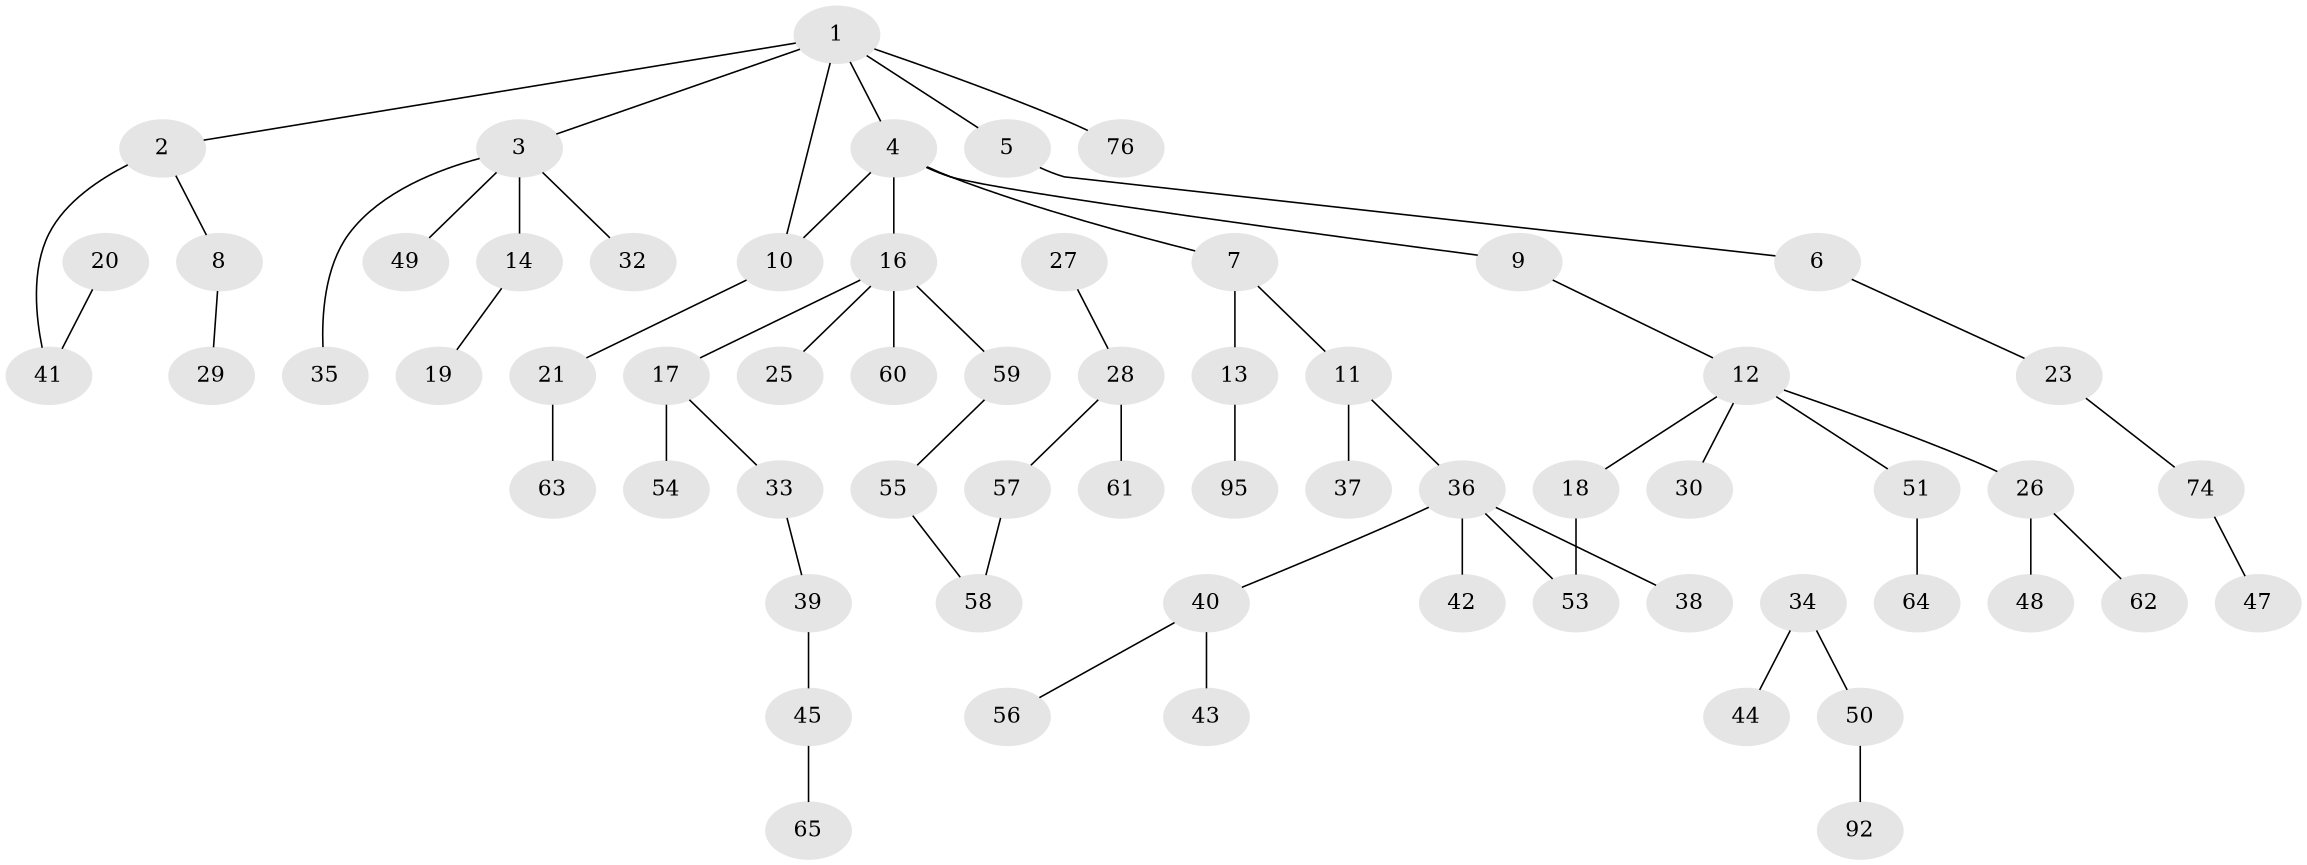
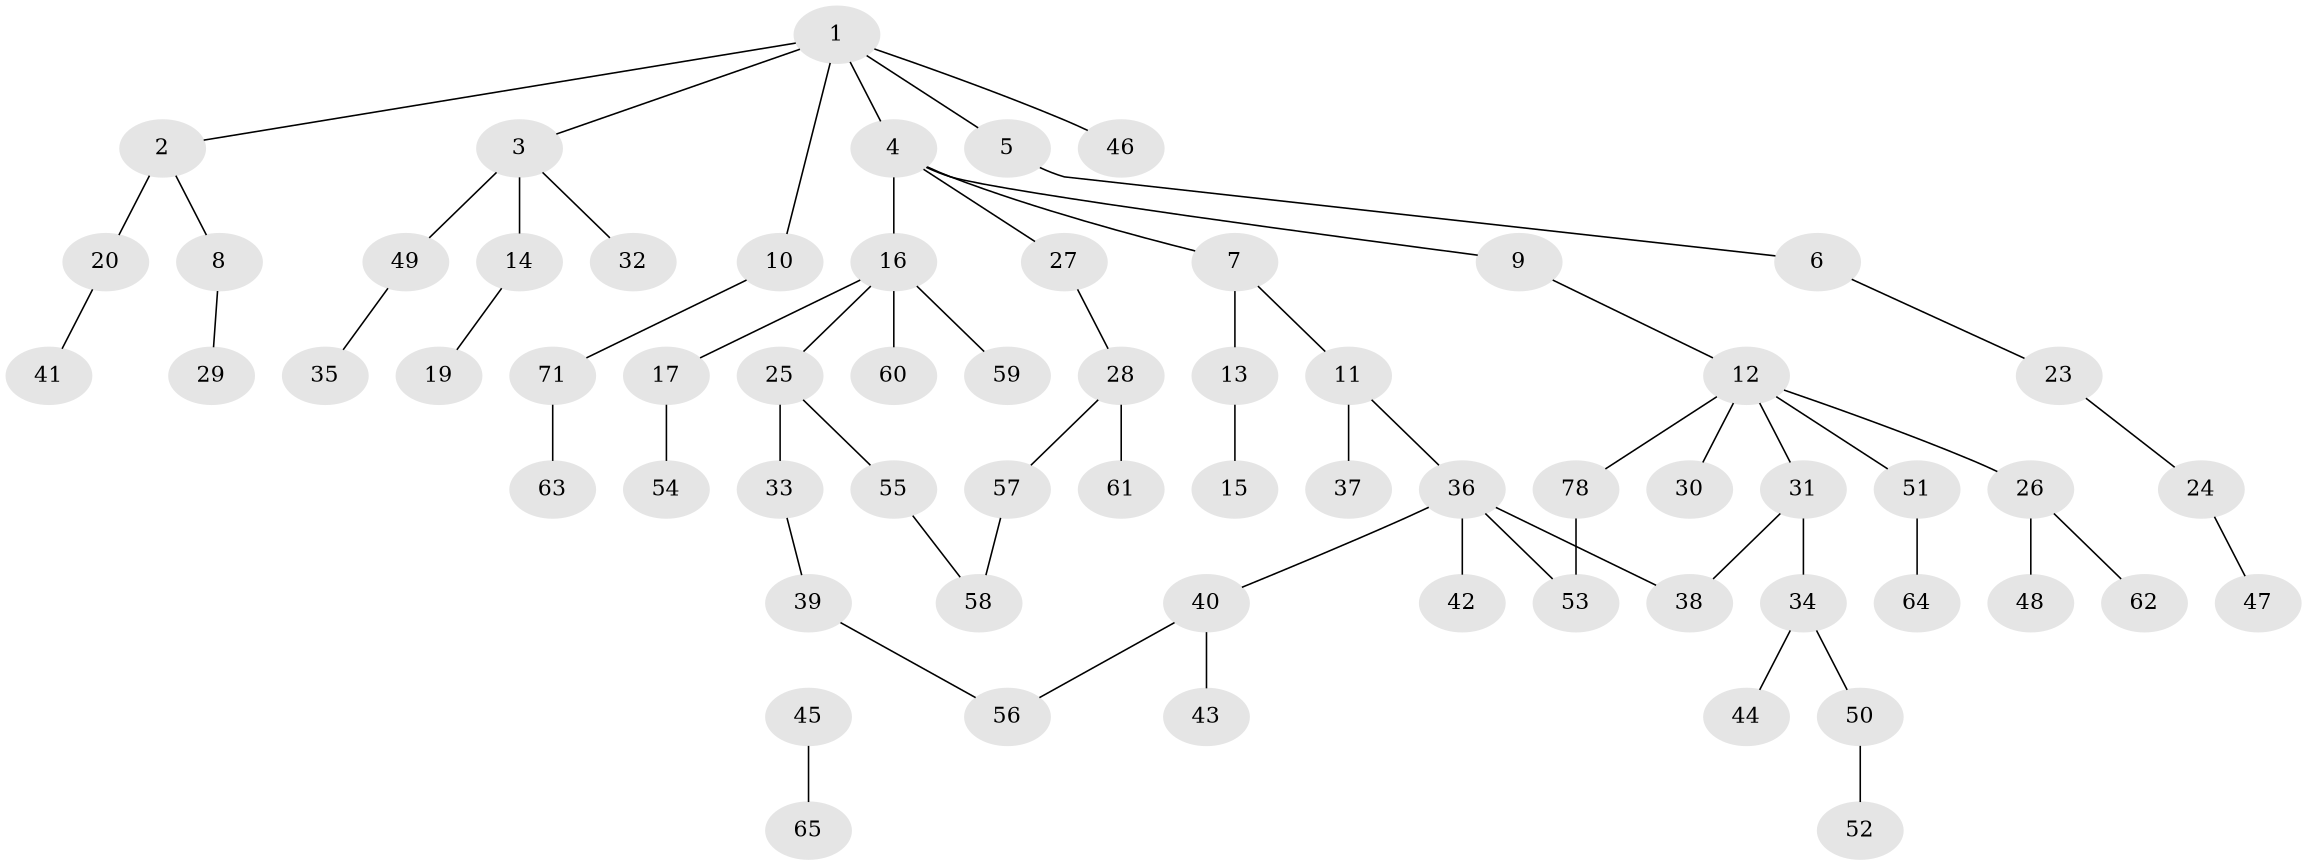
(1121, 148) -> (1121, 148)
(837, 205) -> (979, 205)
(360, 221) -> (366, 319)
(47, 238) -> (134, 205)
(553, 376) -> (553, 376)
(723, 433) -> (780, 433)
(951, 433) -> (837, 433)
(1235, 490) -> (1235, 490)
(1576, 490) -> (1576, 490)
none -> (1803, 490)
(2201, 490) -> (2201, 490)
(809, 660) -> (908, 660)
(1860, 831) -> (1860, 831)
